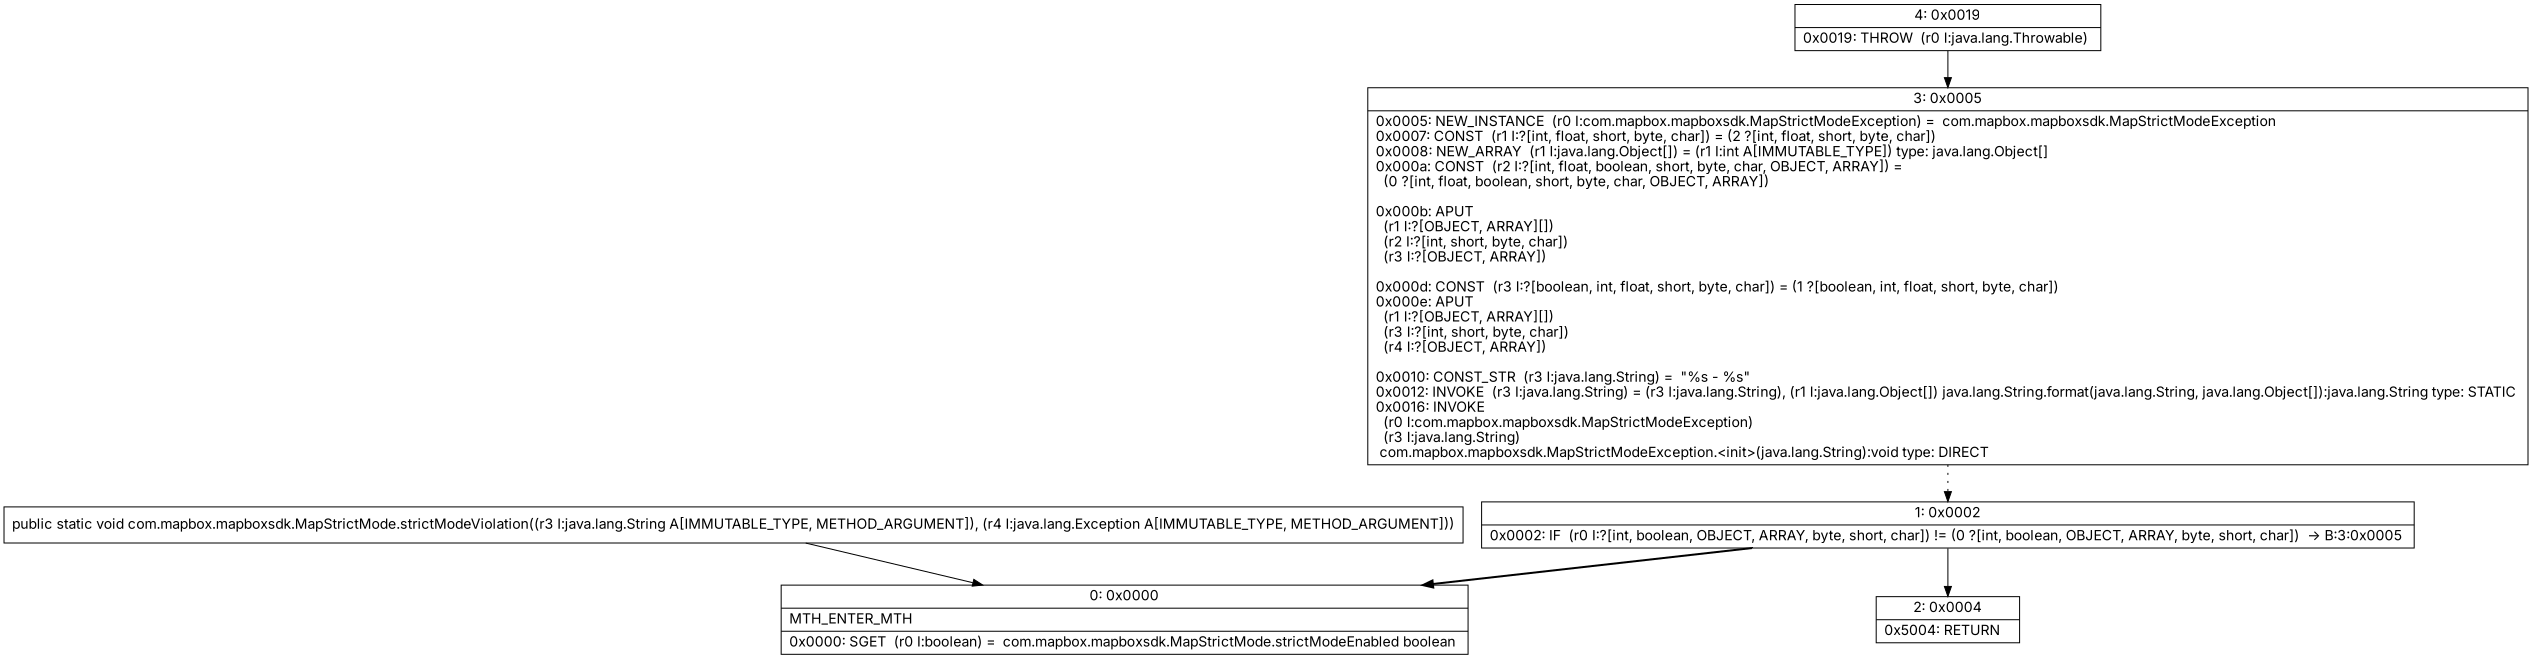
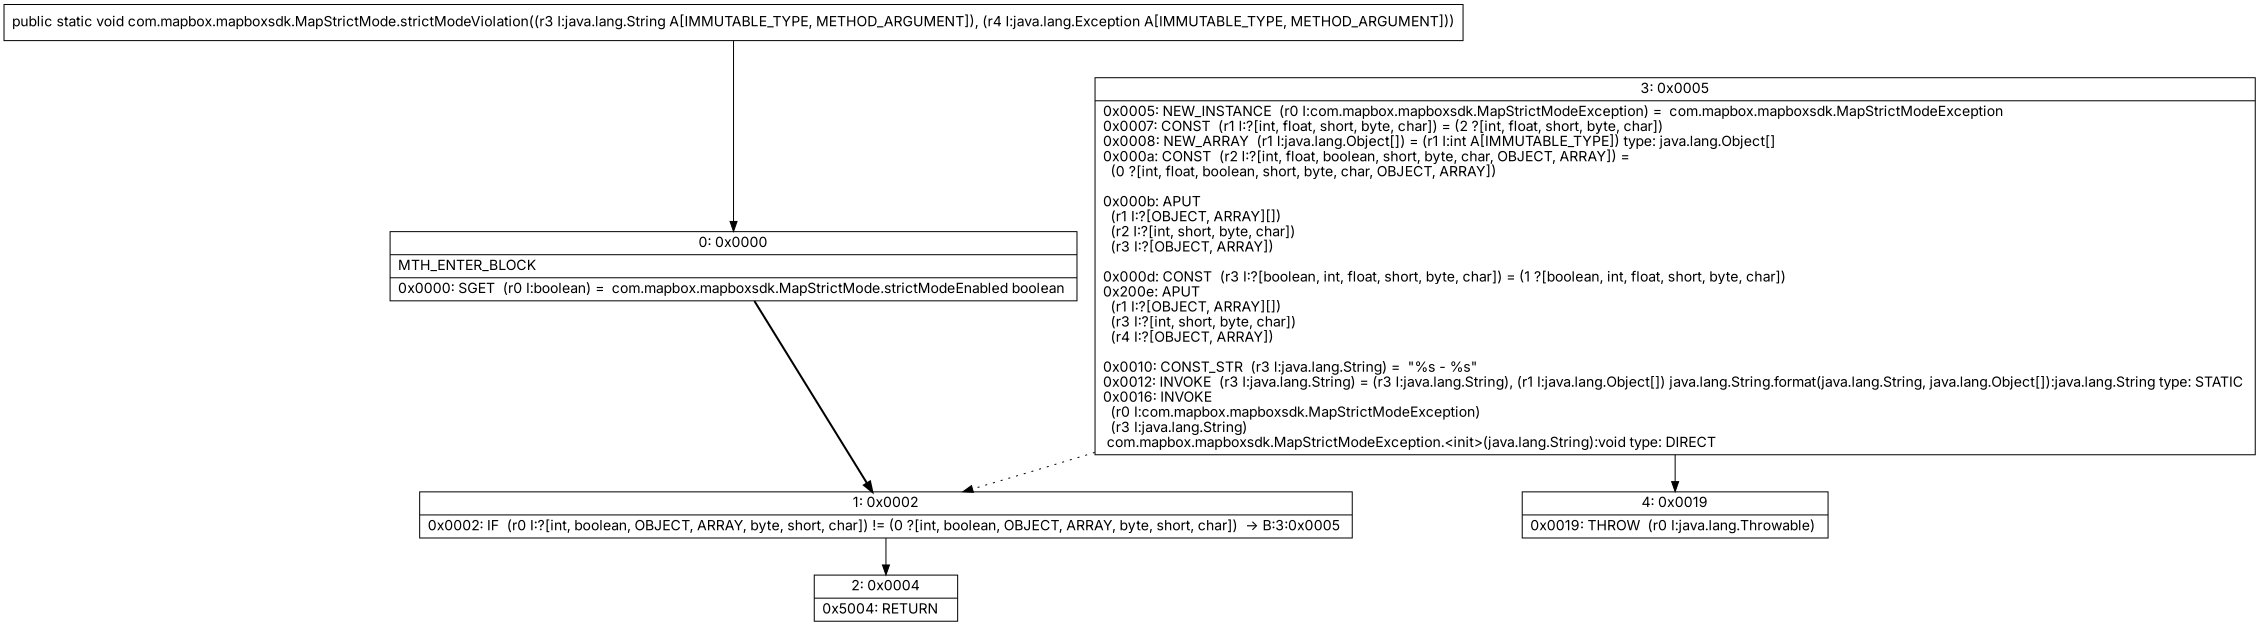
(1948, 64) -> (1675, 468)
(1429, 302) -> (1156, 292)
(1592, 566) -> (811, 392)
(851, 619) -> (468, 266)
